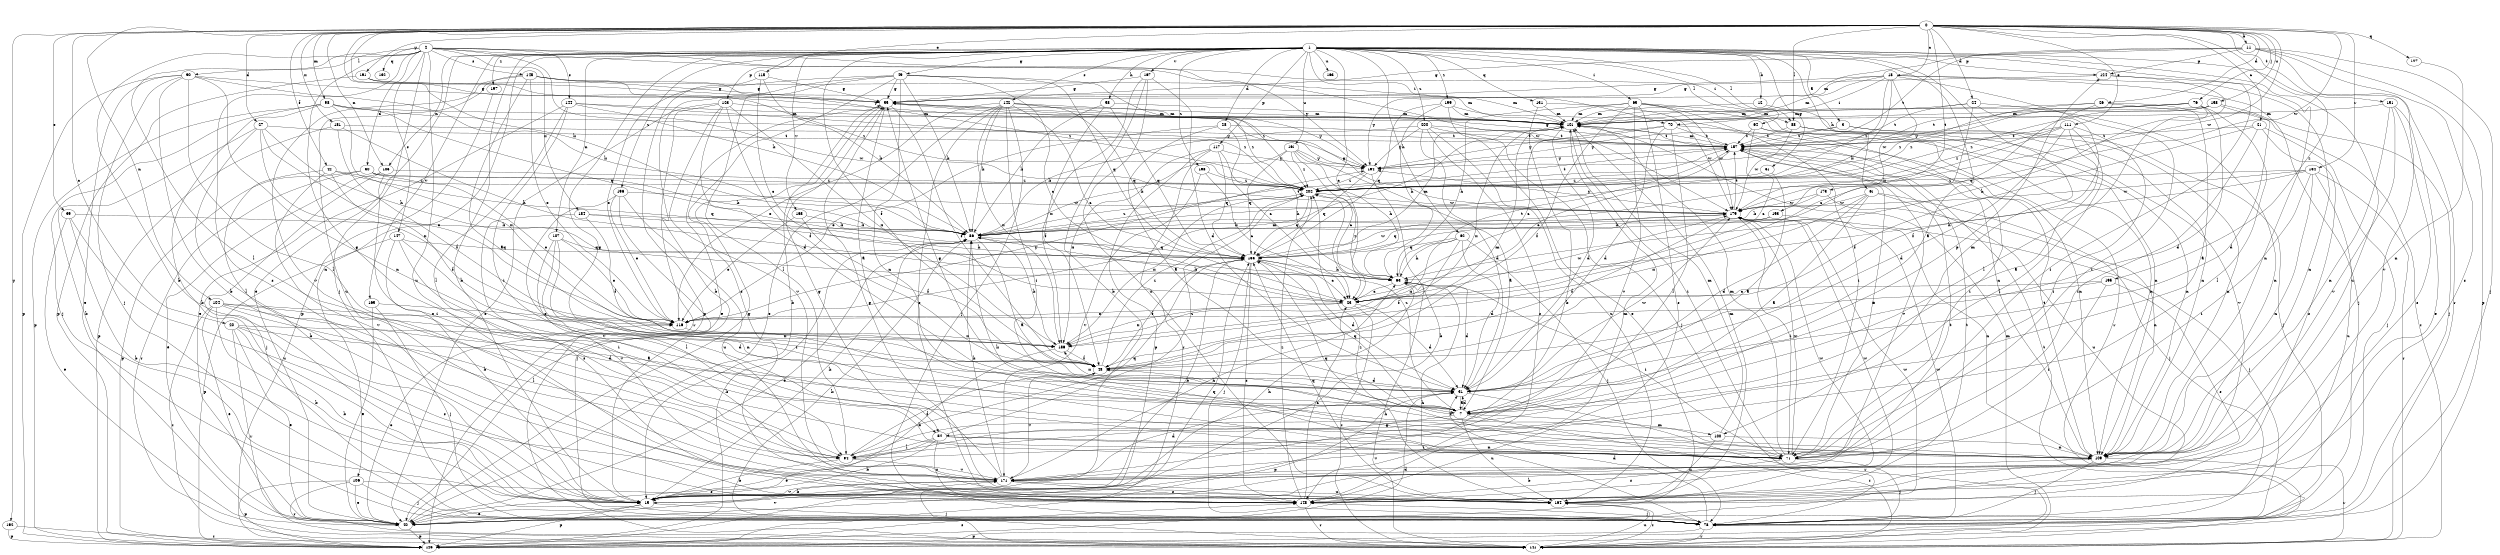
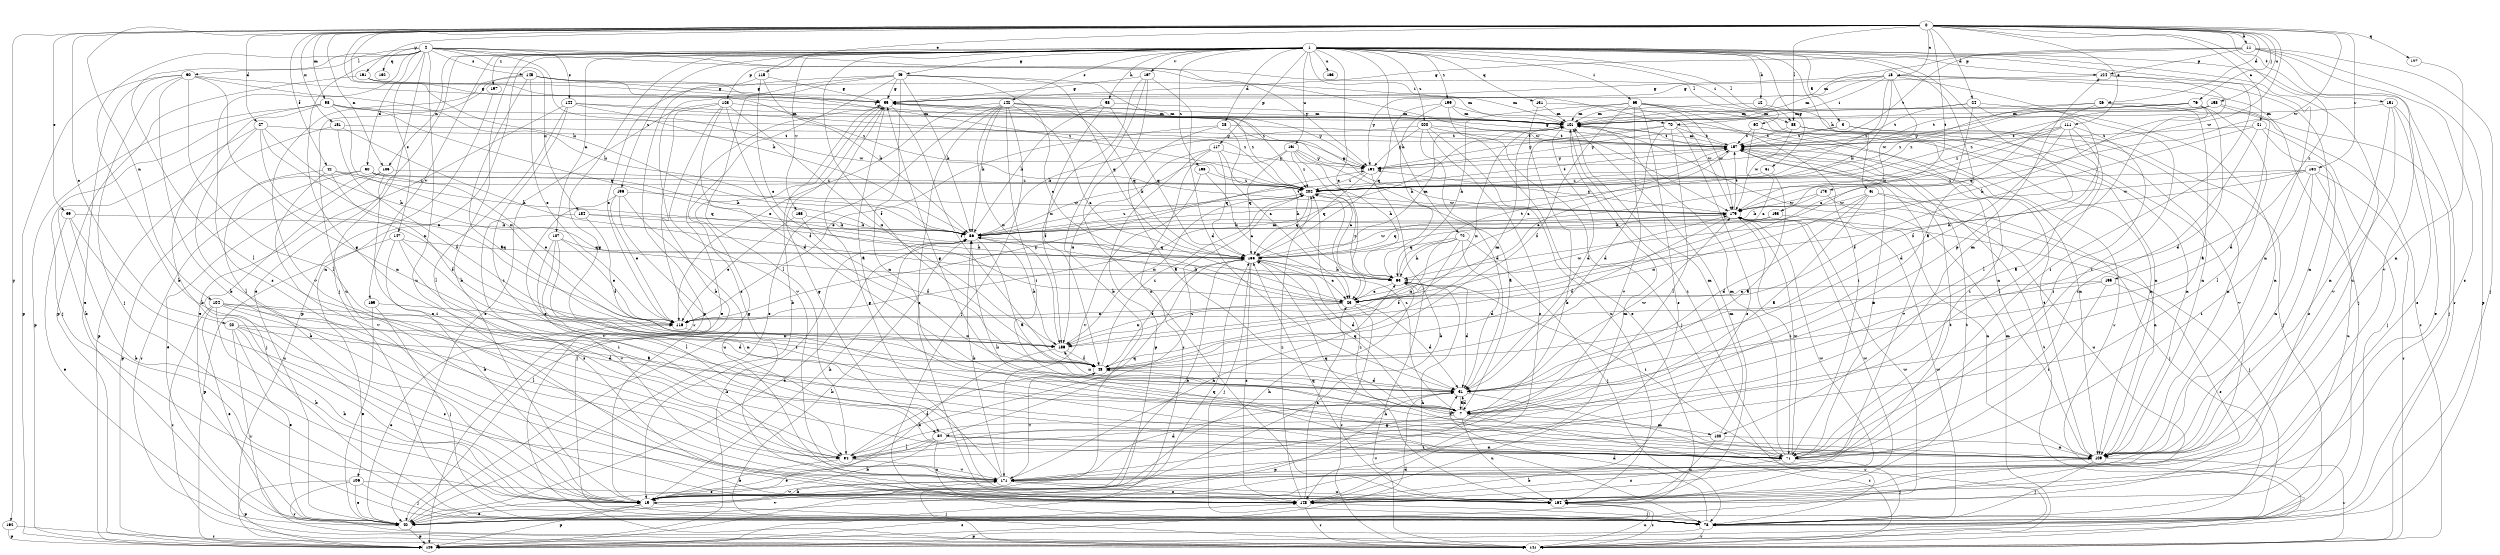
(1462, 236) -> (1462, 236)
none -> (1654, 433)
